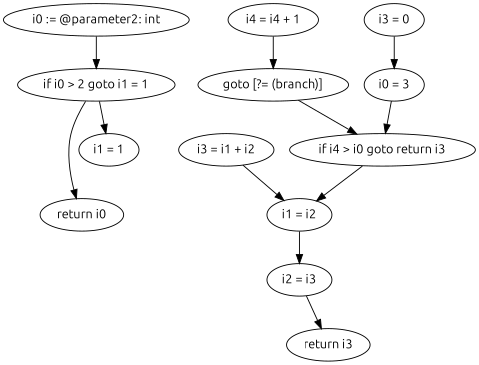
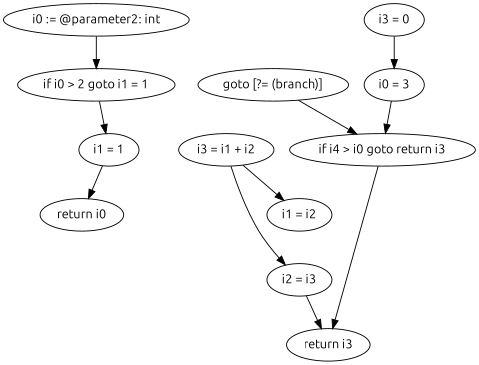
(273, 20) -> none
(69, 144) -> (97, 178)
(343, 181) -> (357, 243)
(299, 243) -> (250, 215)
